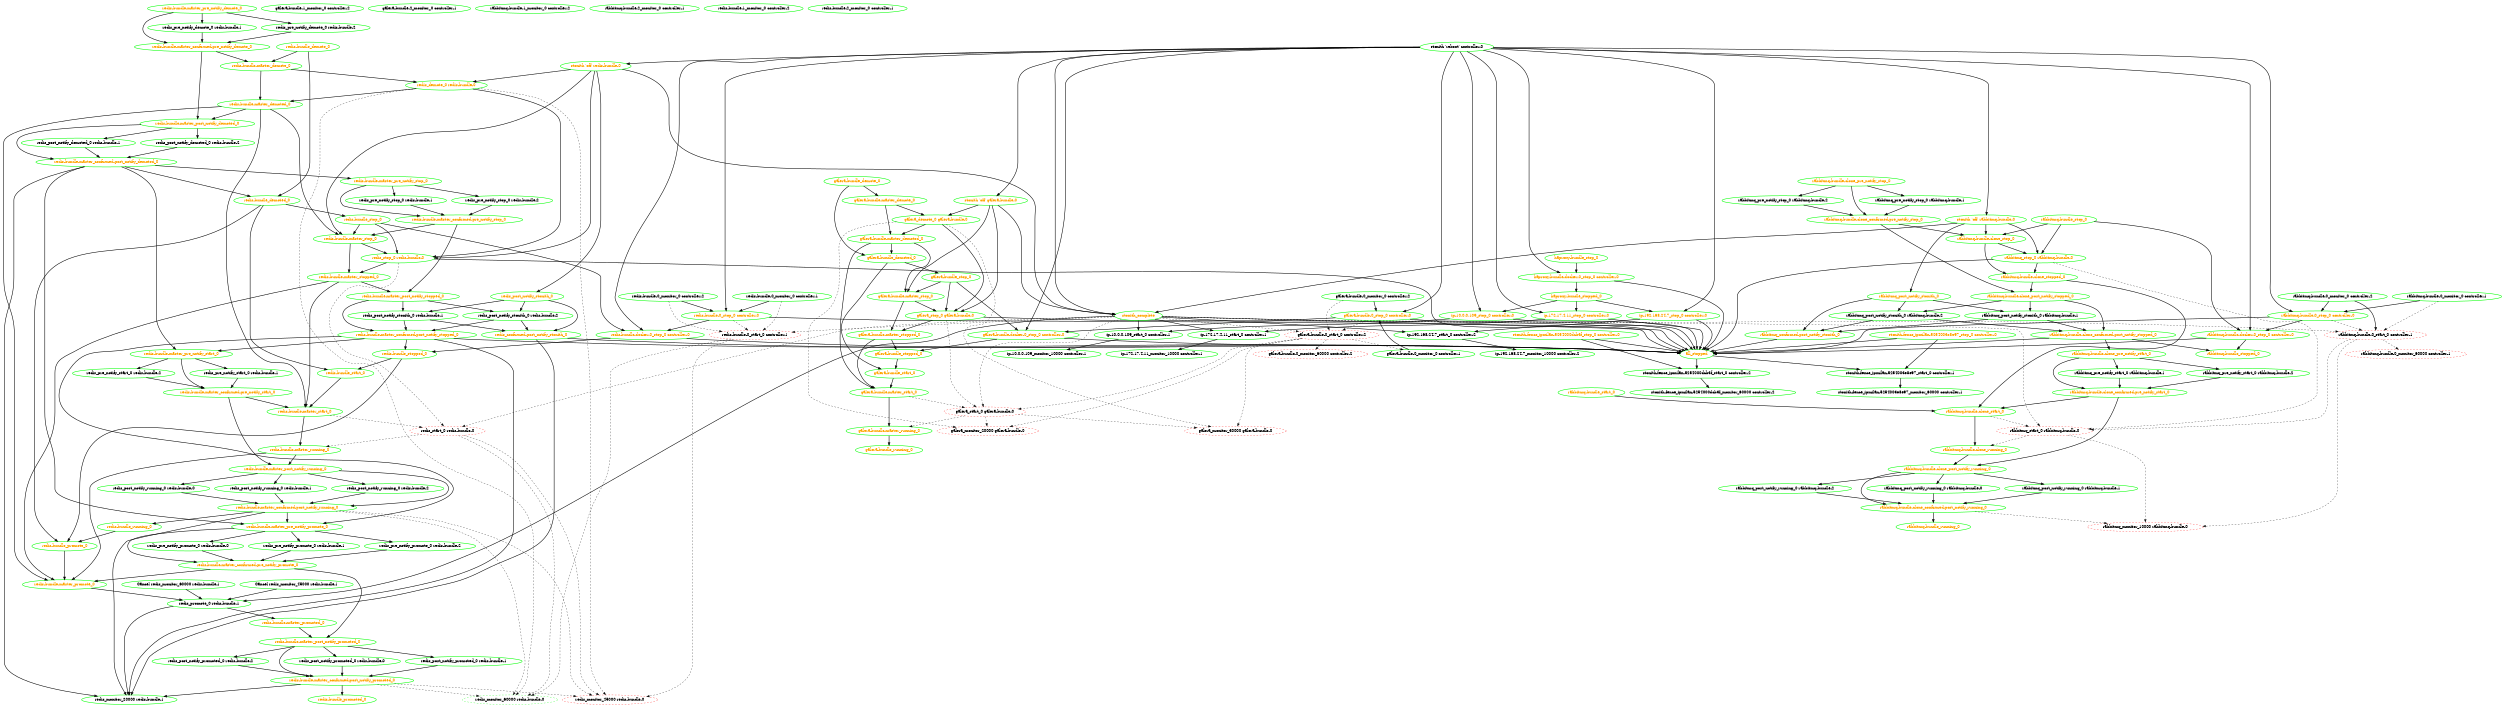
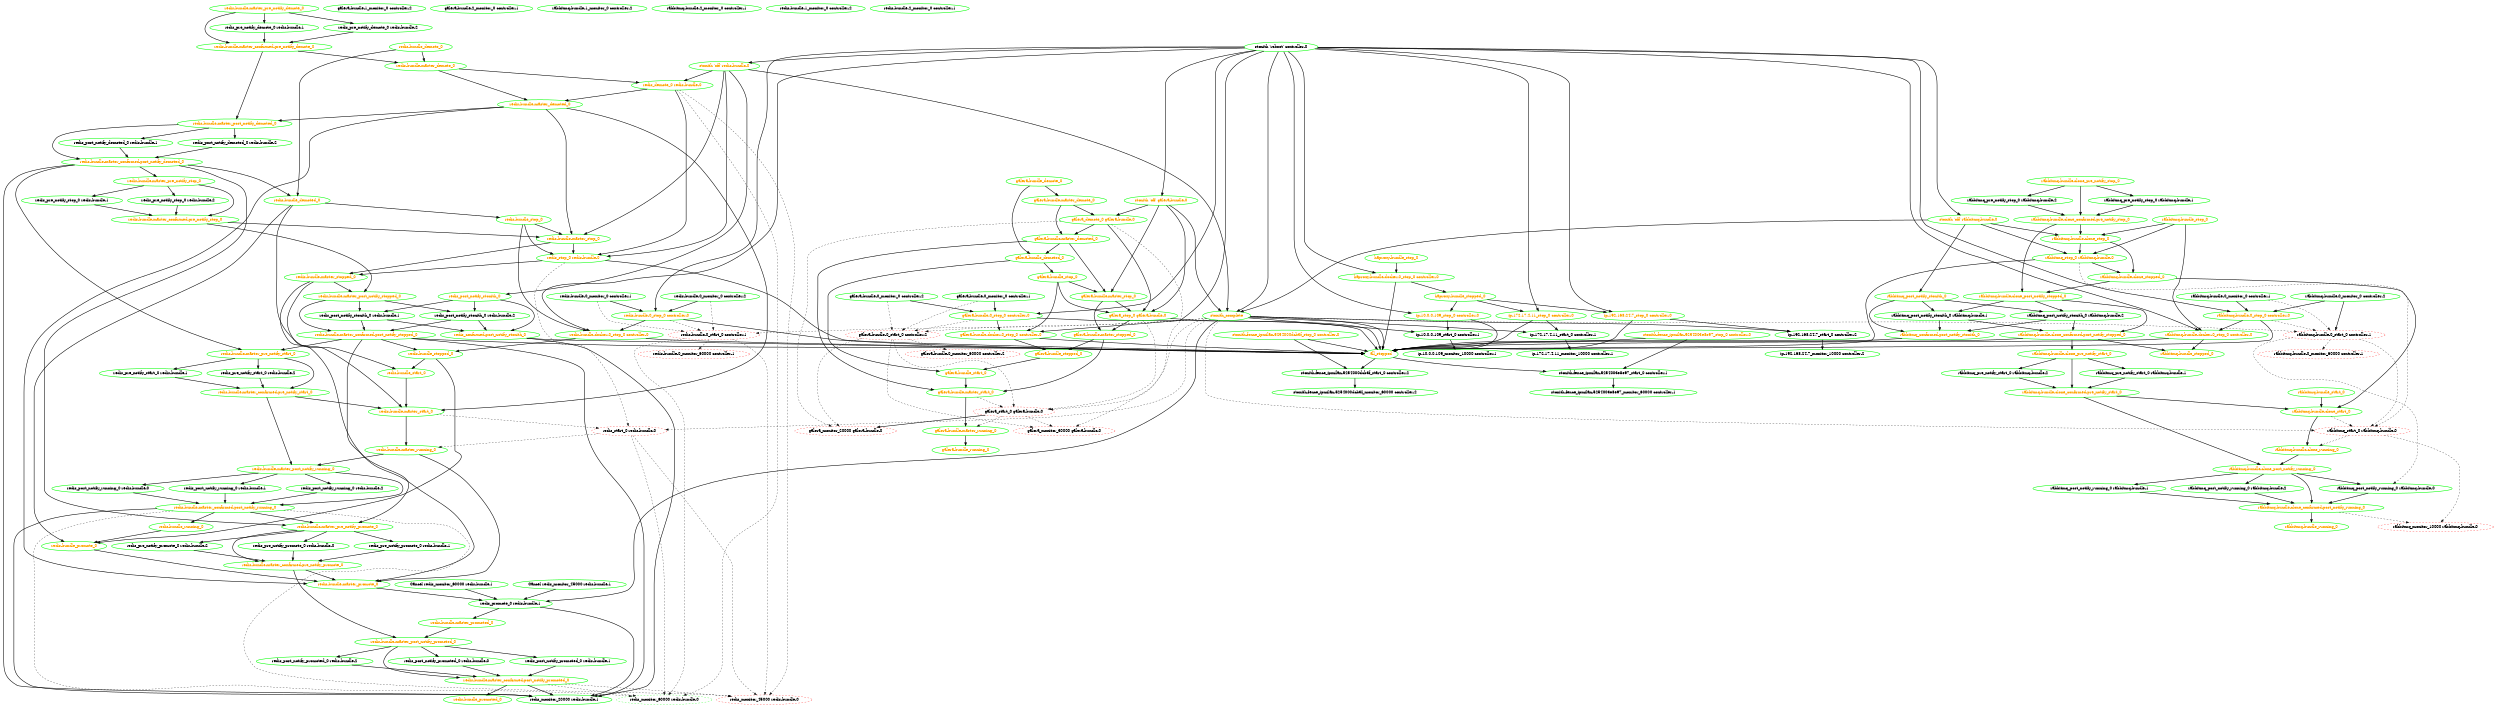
(1374, 344) -> (940, 313)
none -> (694, 354)
(986, 420) -> (948, 419)
(2337, 481) -> (2348, 384)
